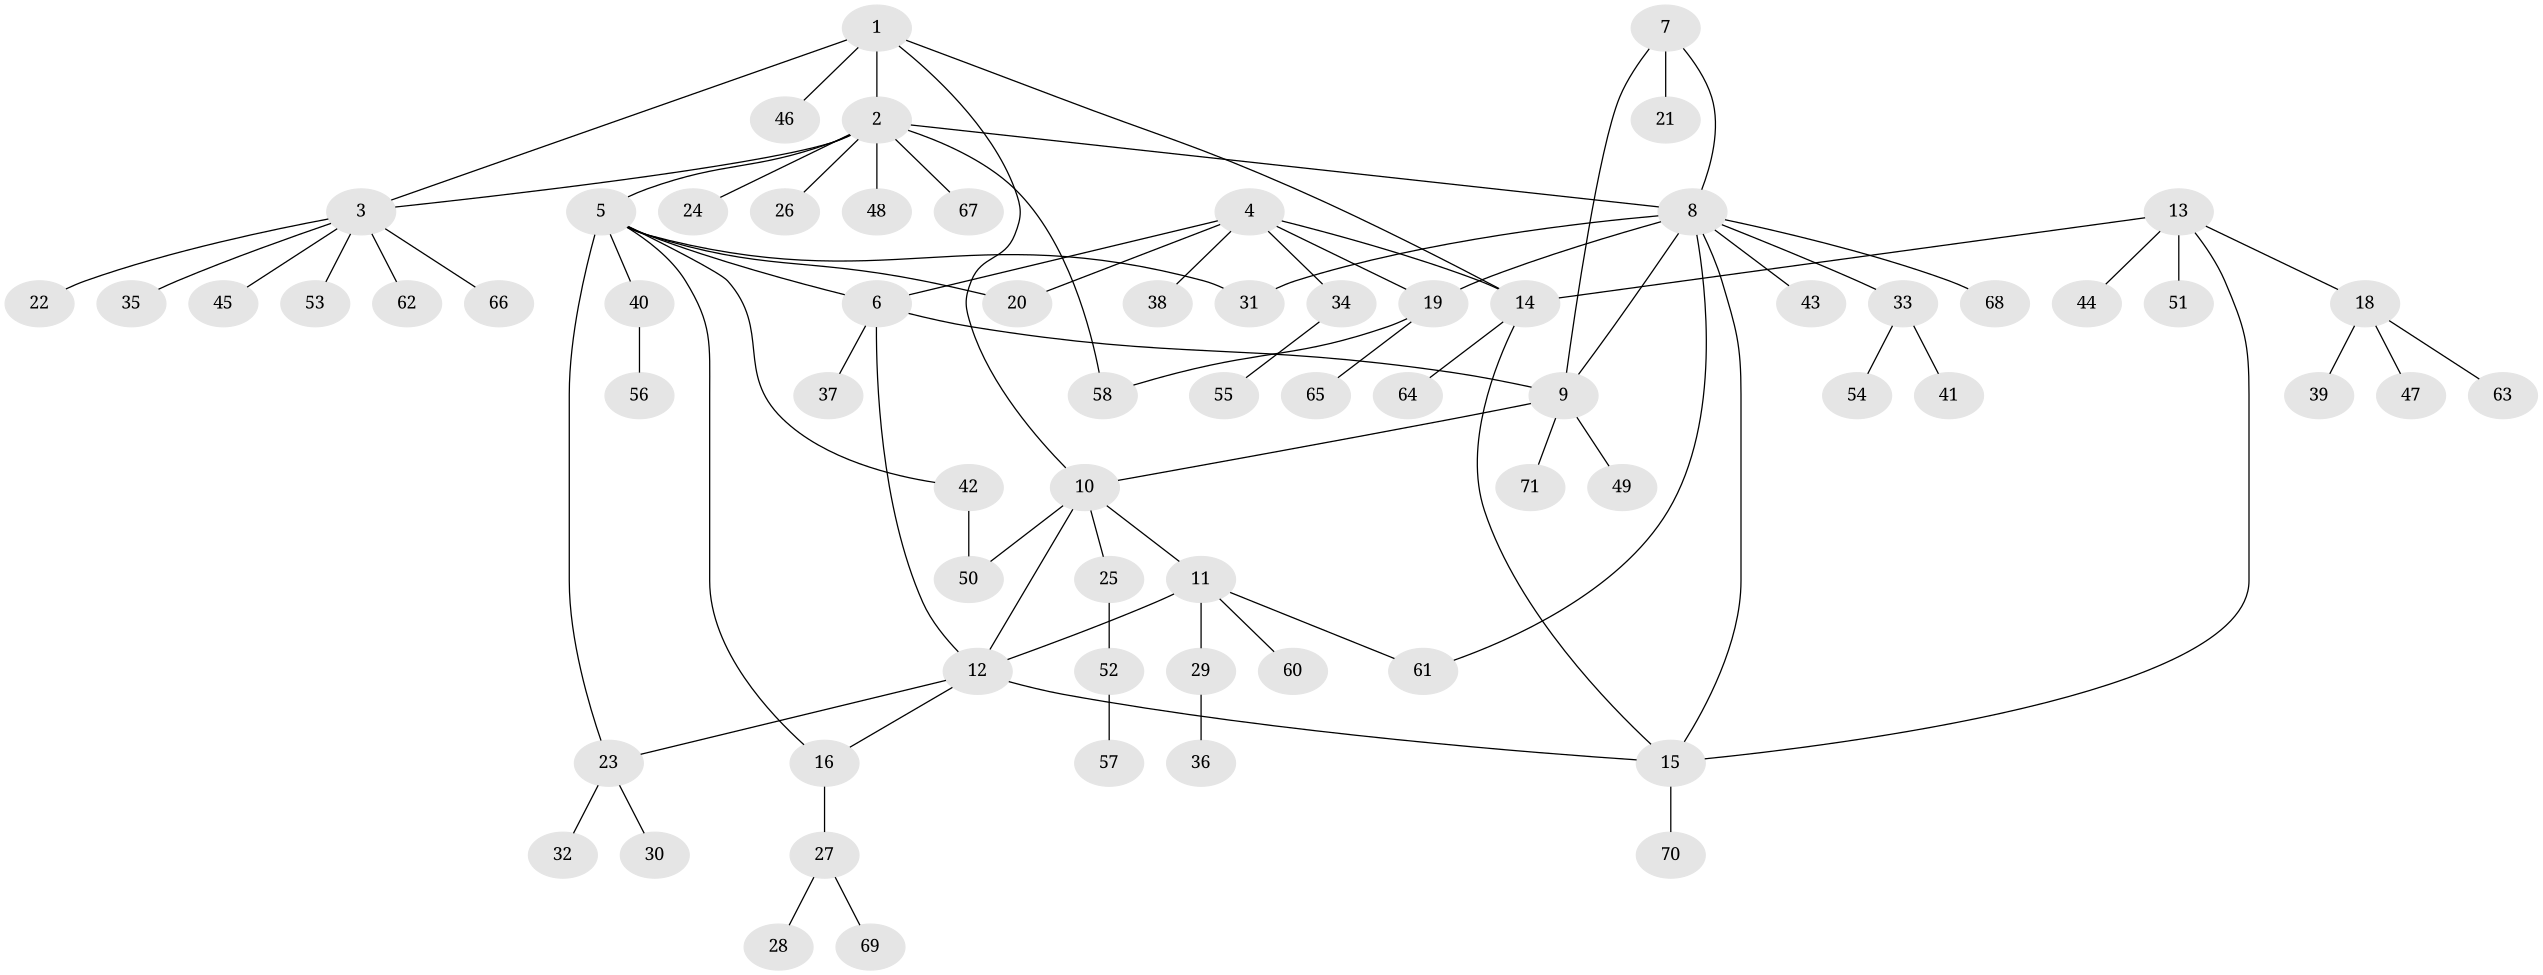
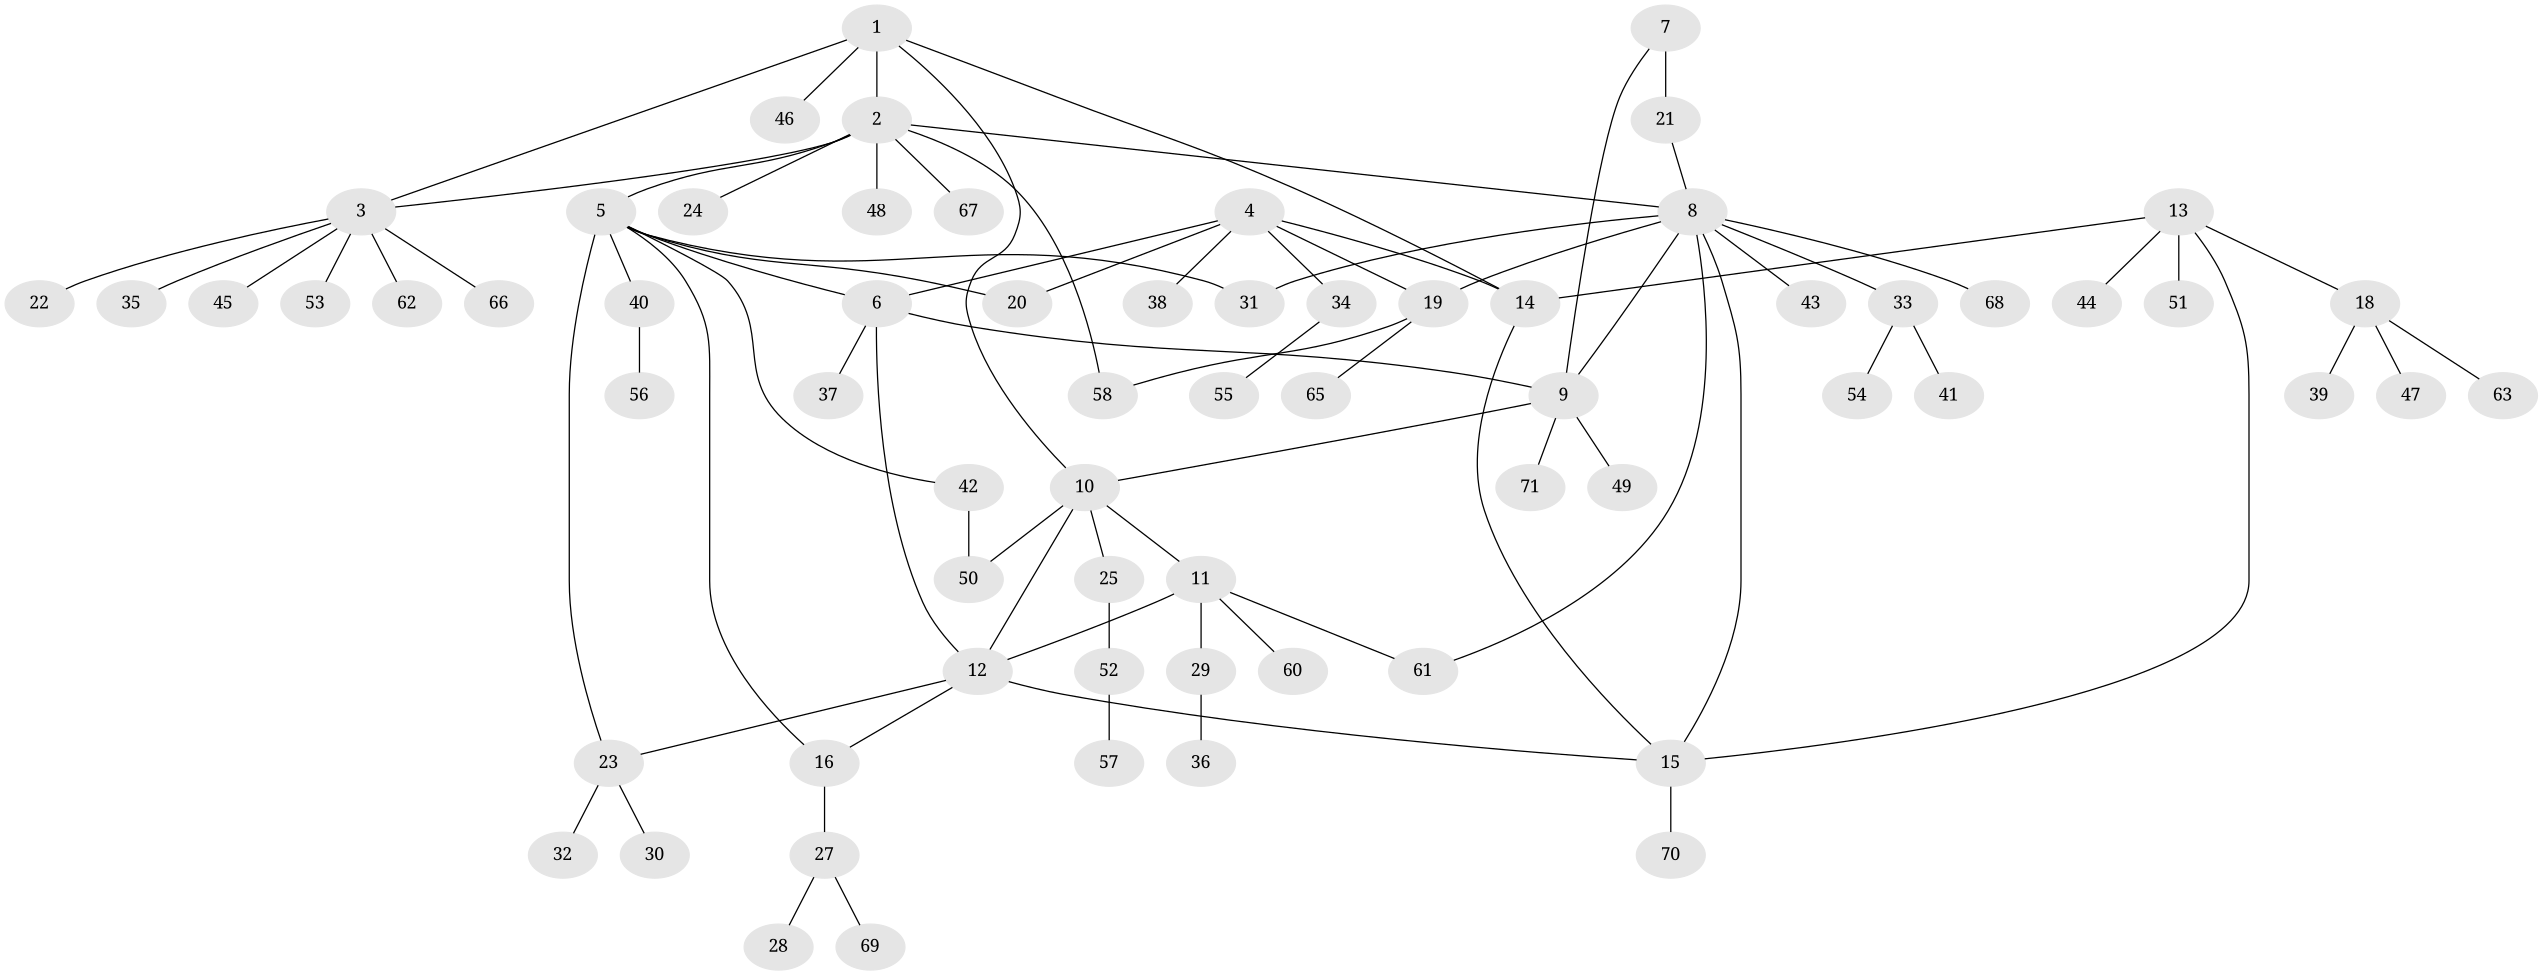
(1715, 116) -> (1679, 166)
(785, 212) -> none
(1408, 396) -> none
